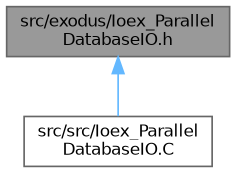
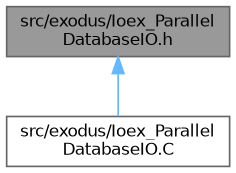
(118, 141) -> (118, 141)
